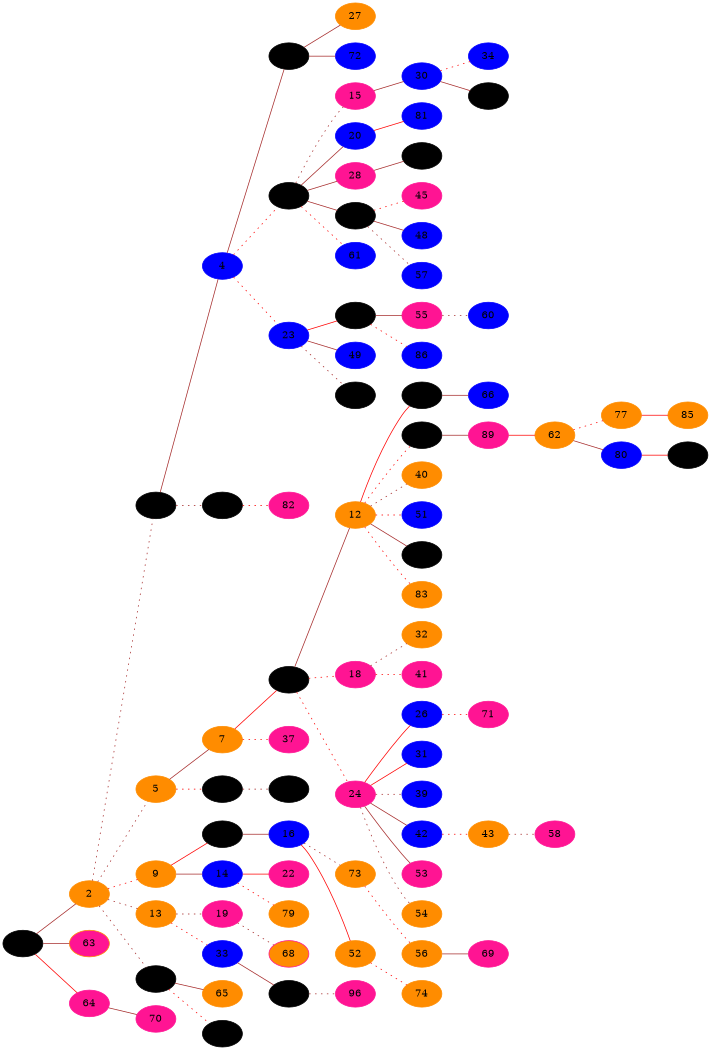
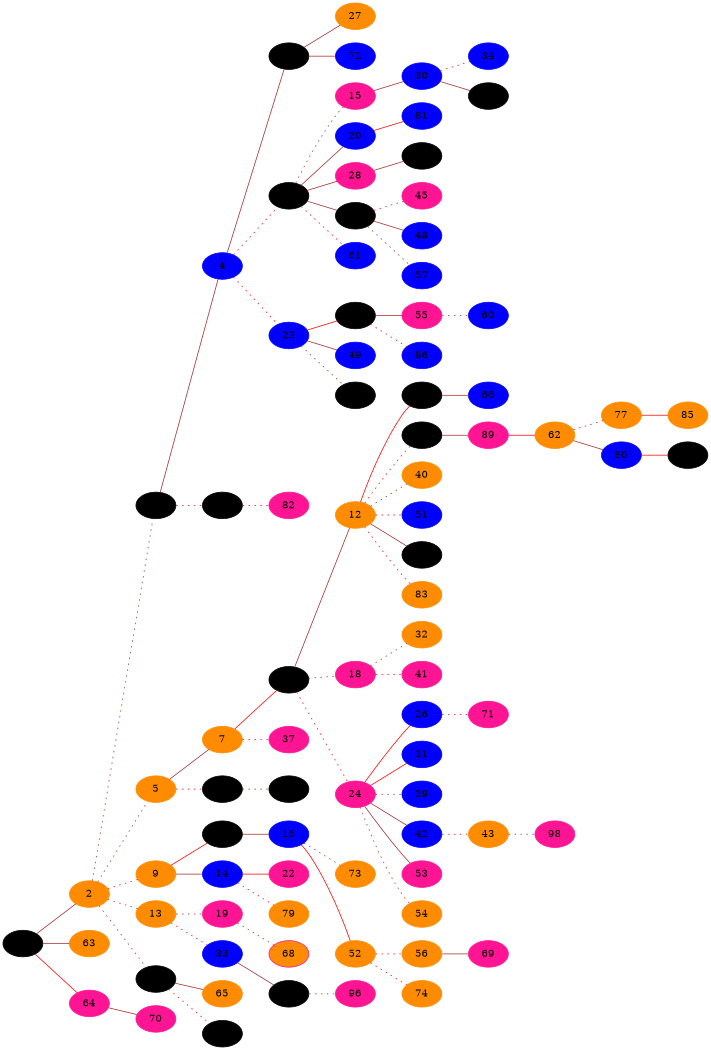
(555, 834) -> (555, 834)
(387, 915) -> (389, 954)
(89, 944) -> (89, 944)
